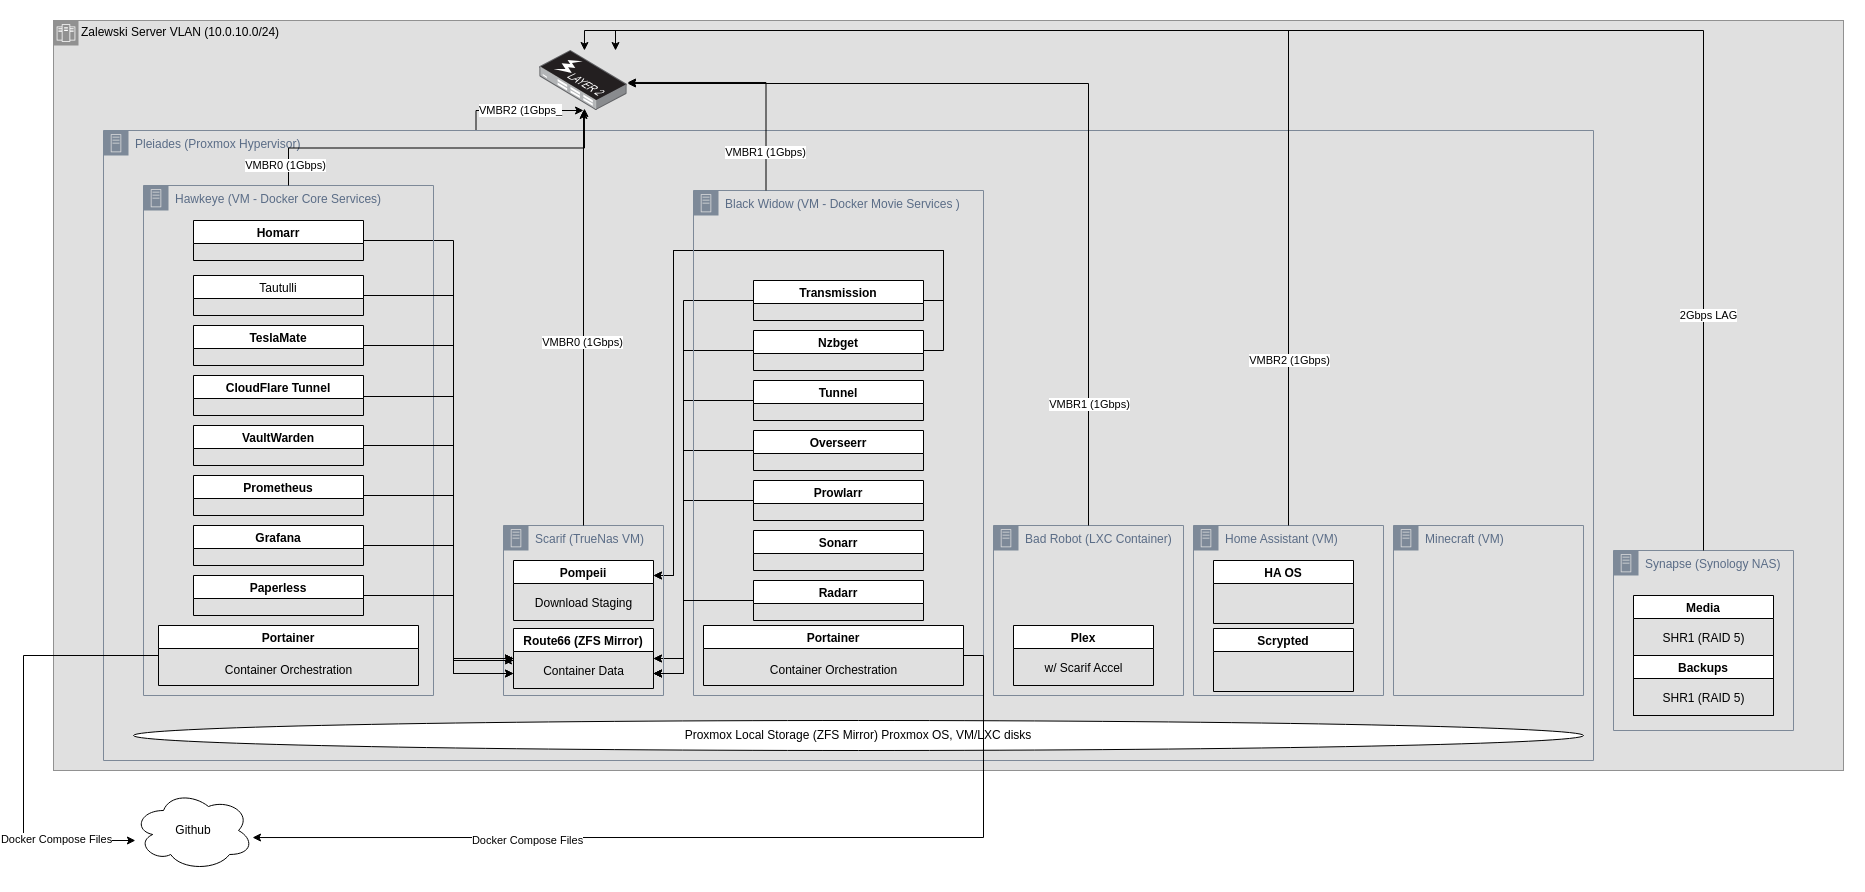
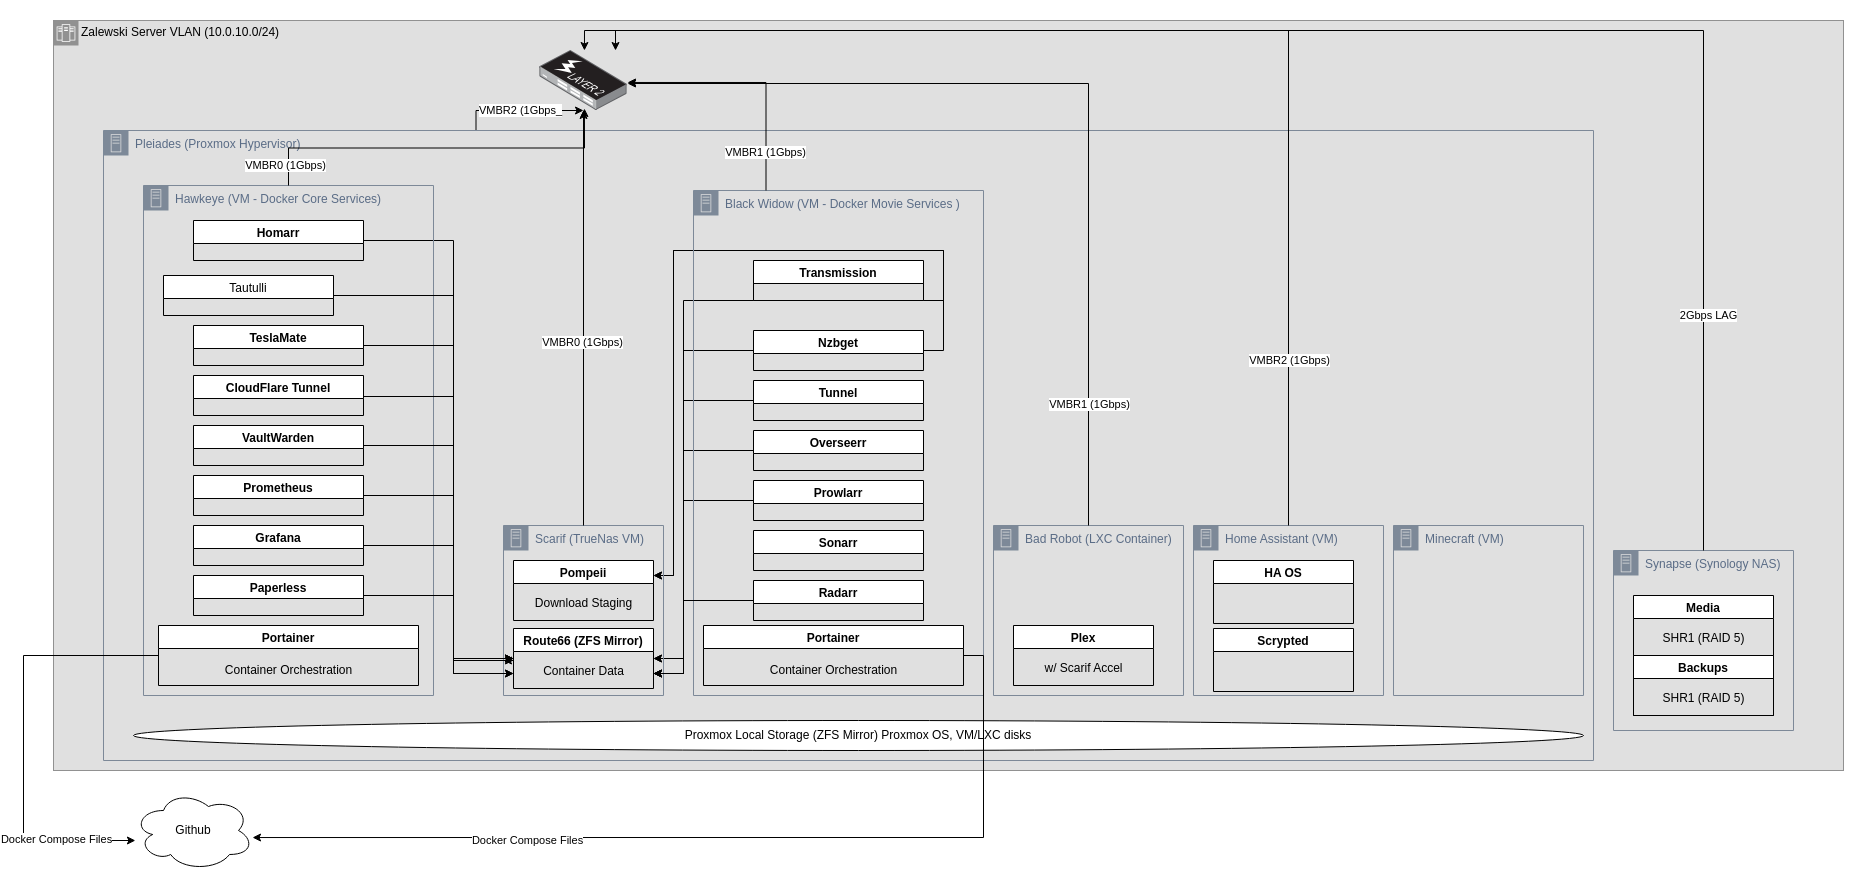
(279, 296) -> (249, 296)
(839, 301) -> (839, 281)
